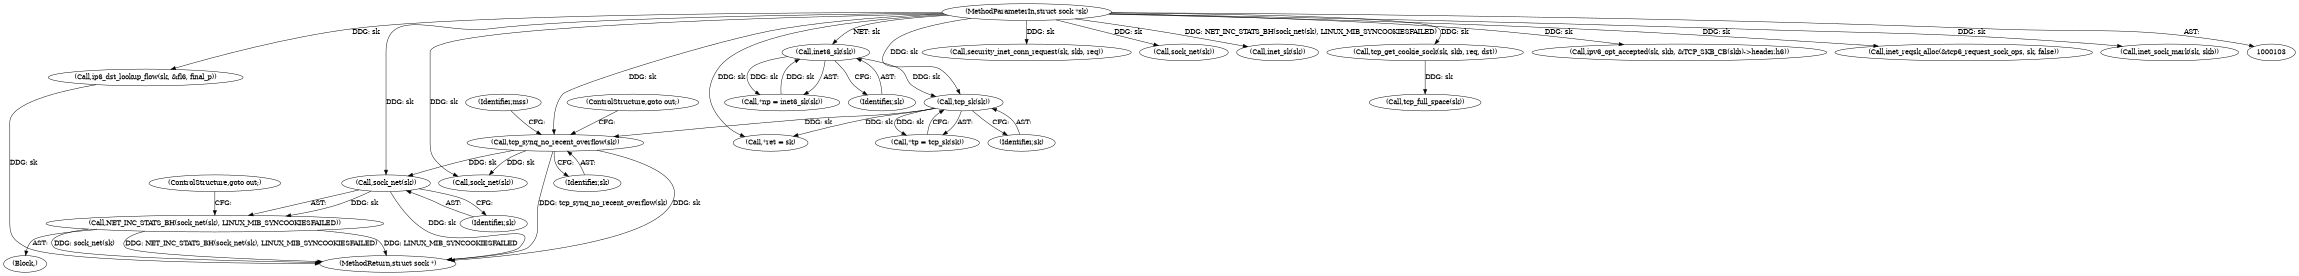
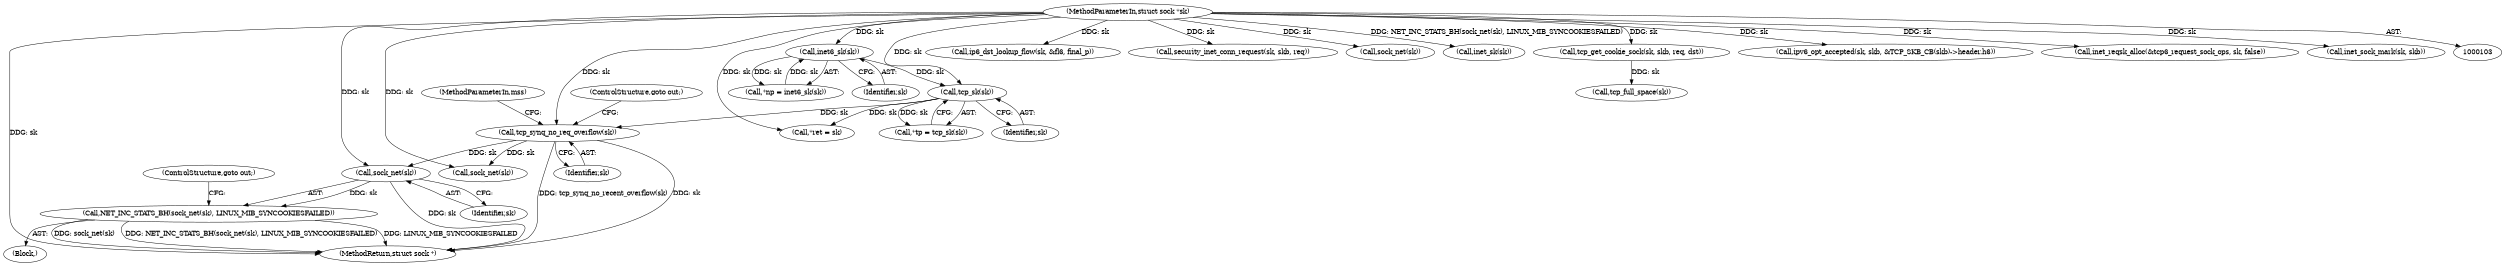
(866, 32) -> (870, 32)
(503, 103) -> (483, 93)
(555, 143) -> (558, 133)
(55, 254) -> (285, 29)
